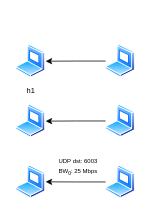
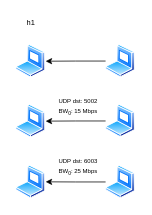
(30, 90) -> (30, 23)
none -> (77, 105)
